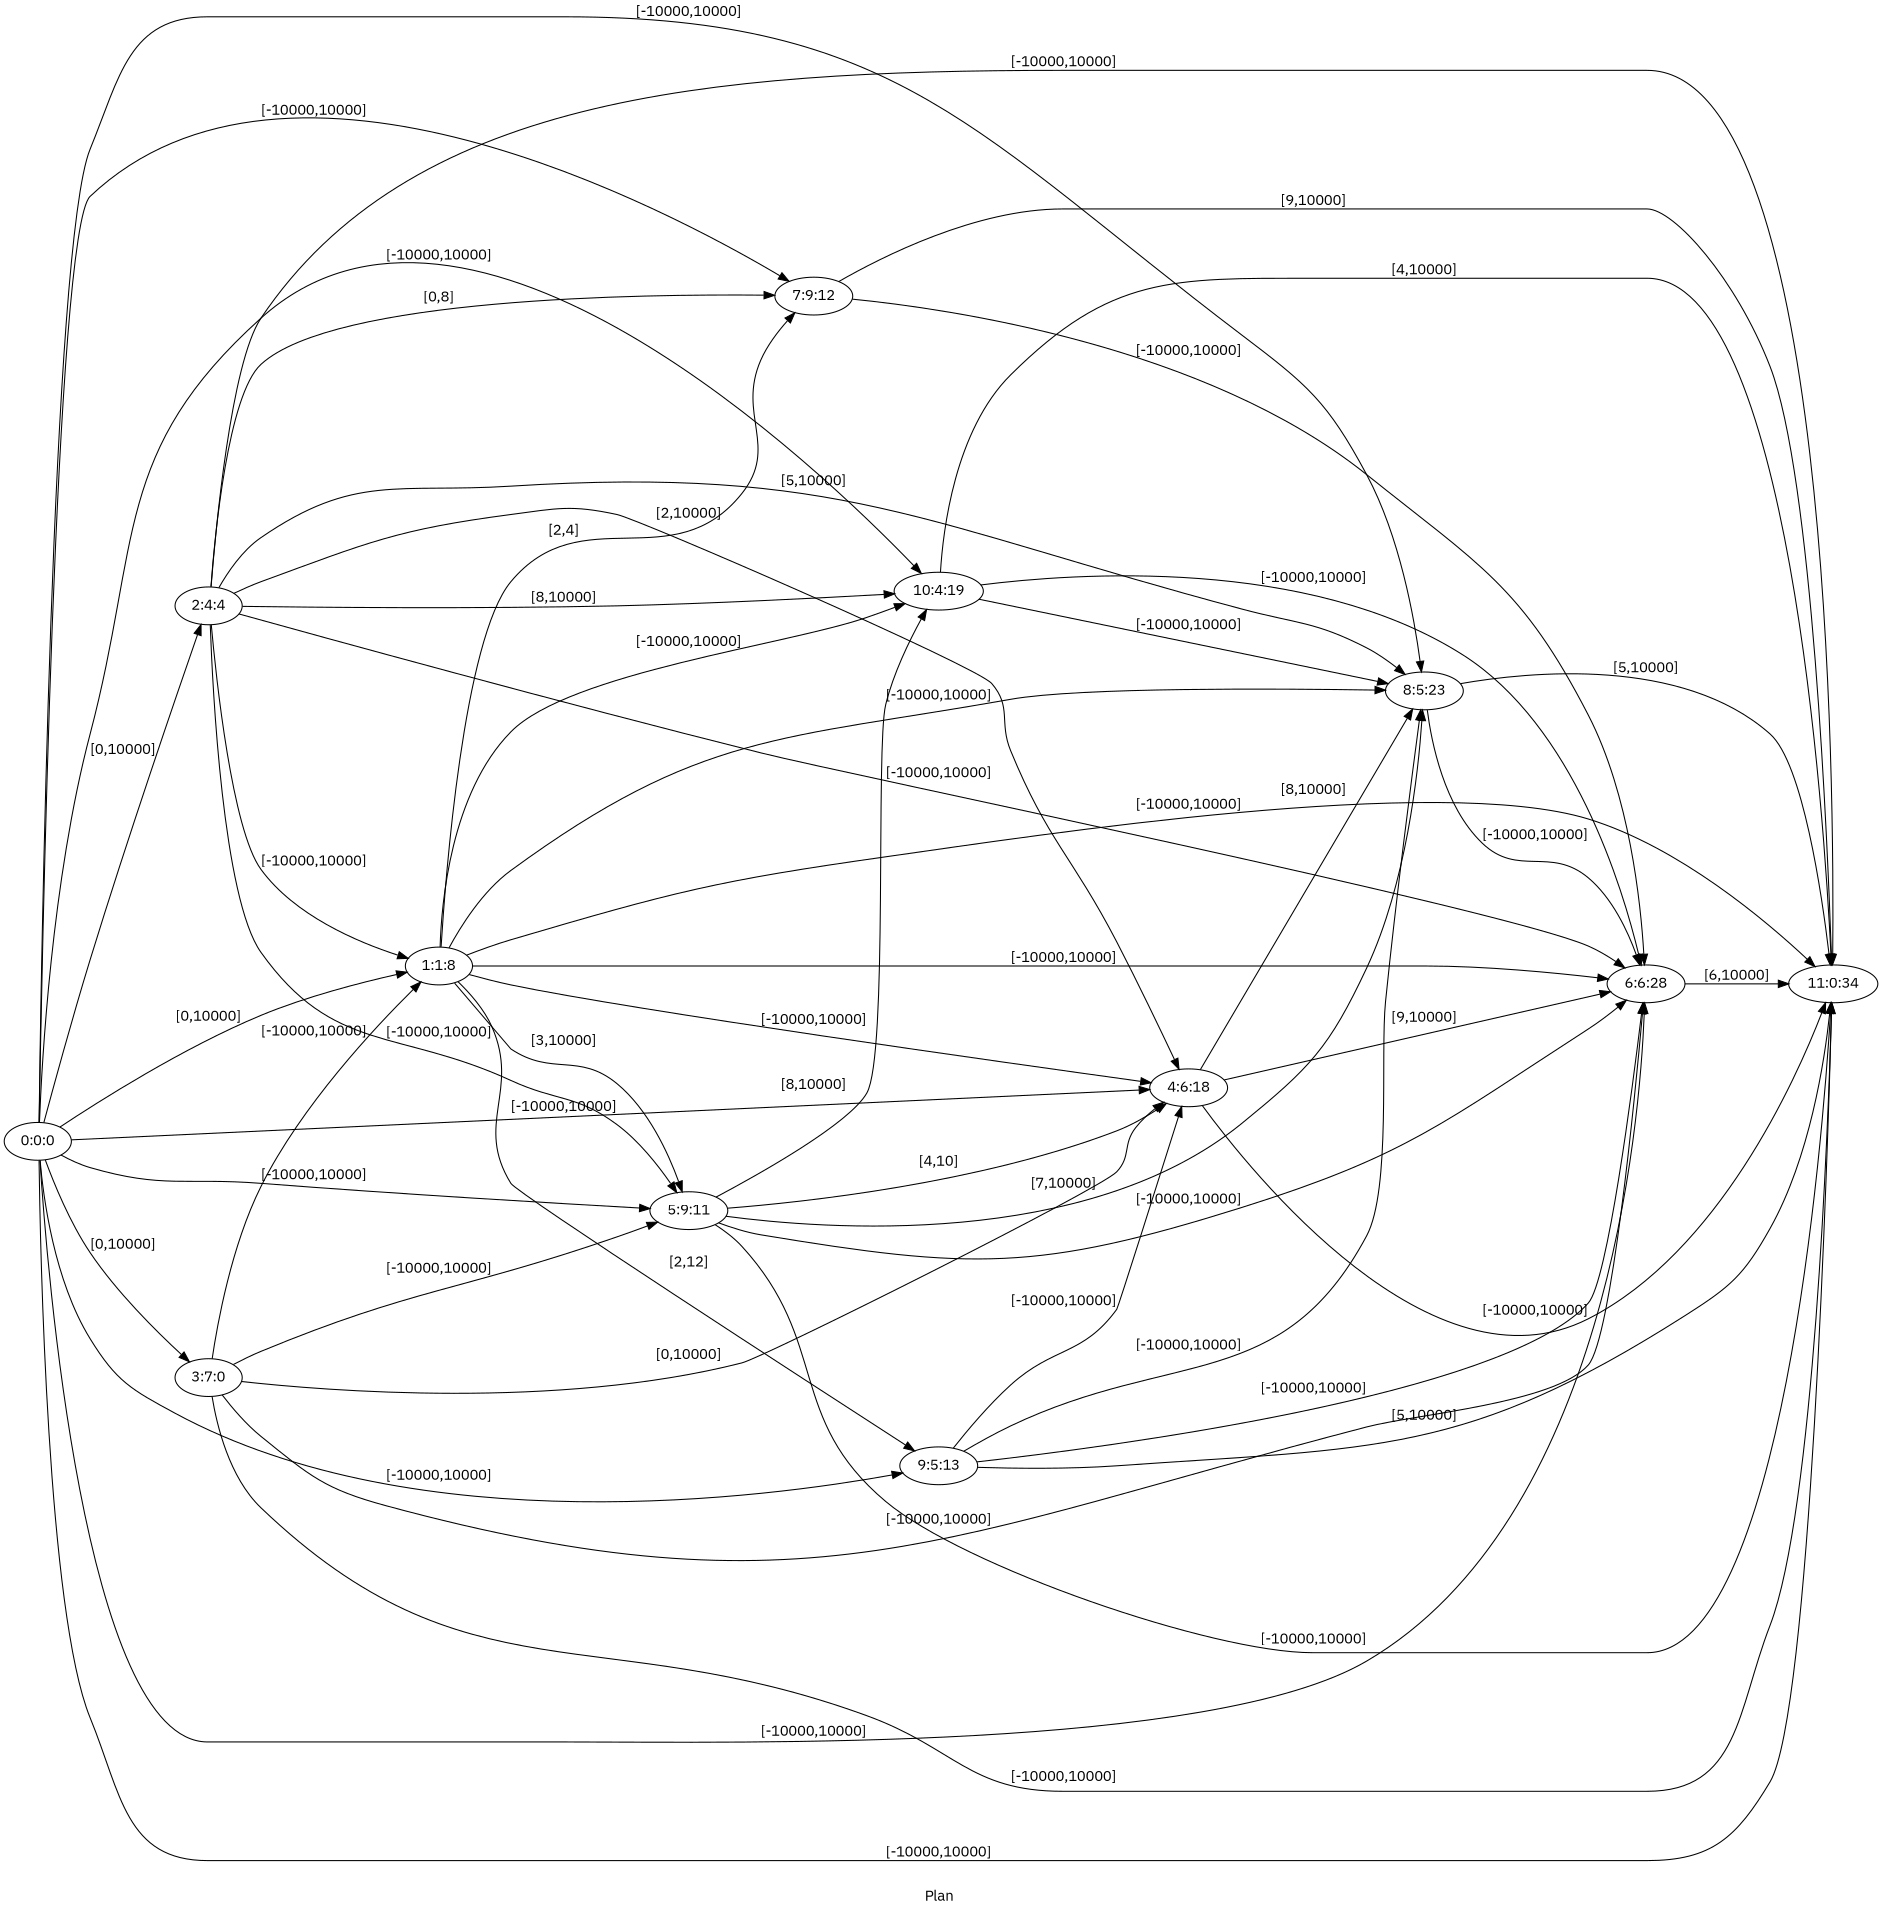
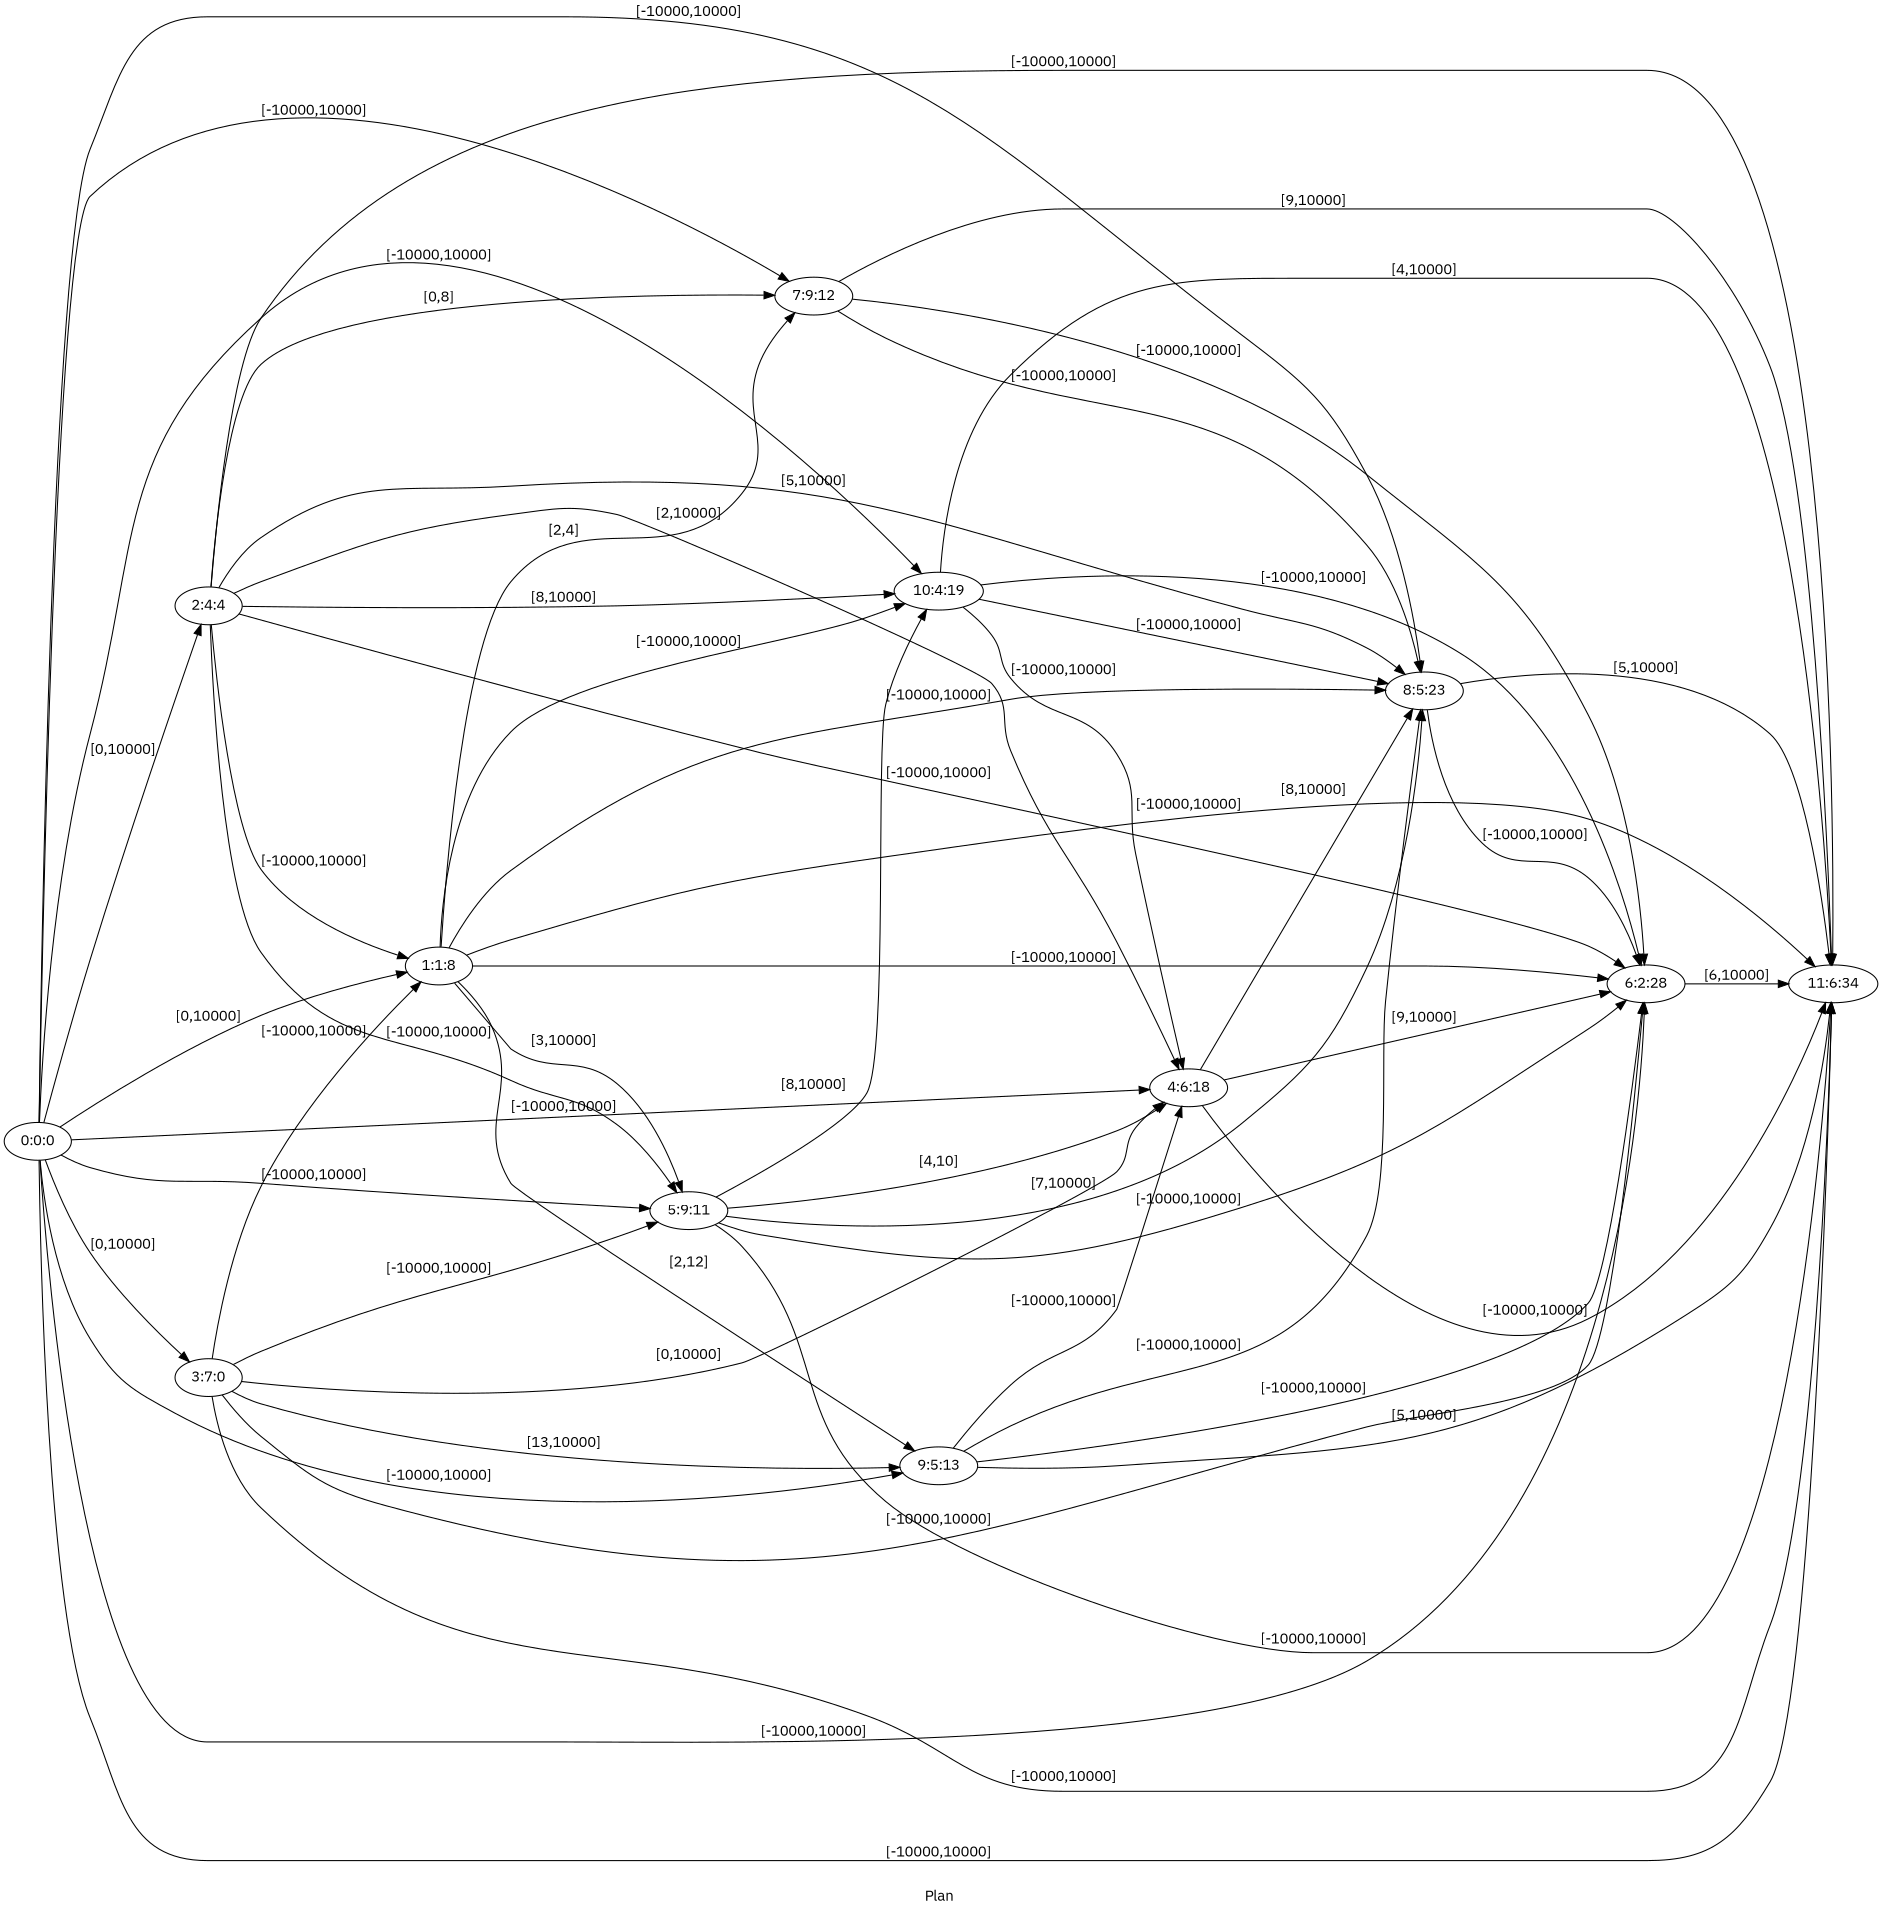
none -> (1177, 421)
(1646, 984) -> (1646, 984)
(1833, 984) -> (1833, 984)
(804, 1033) -> (1132, 797)
none -> (557, 1456)
